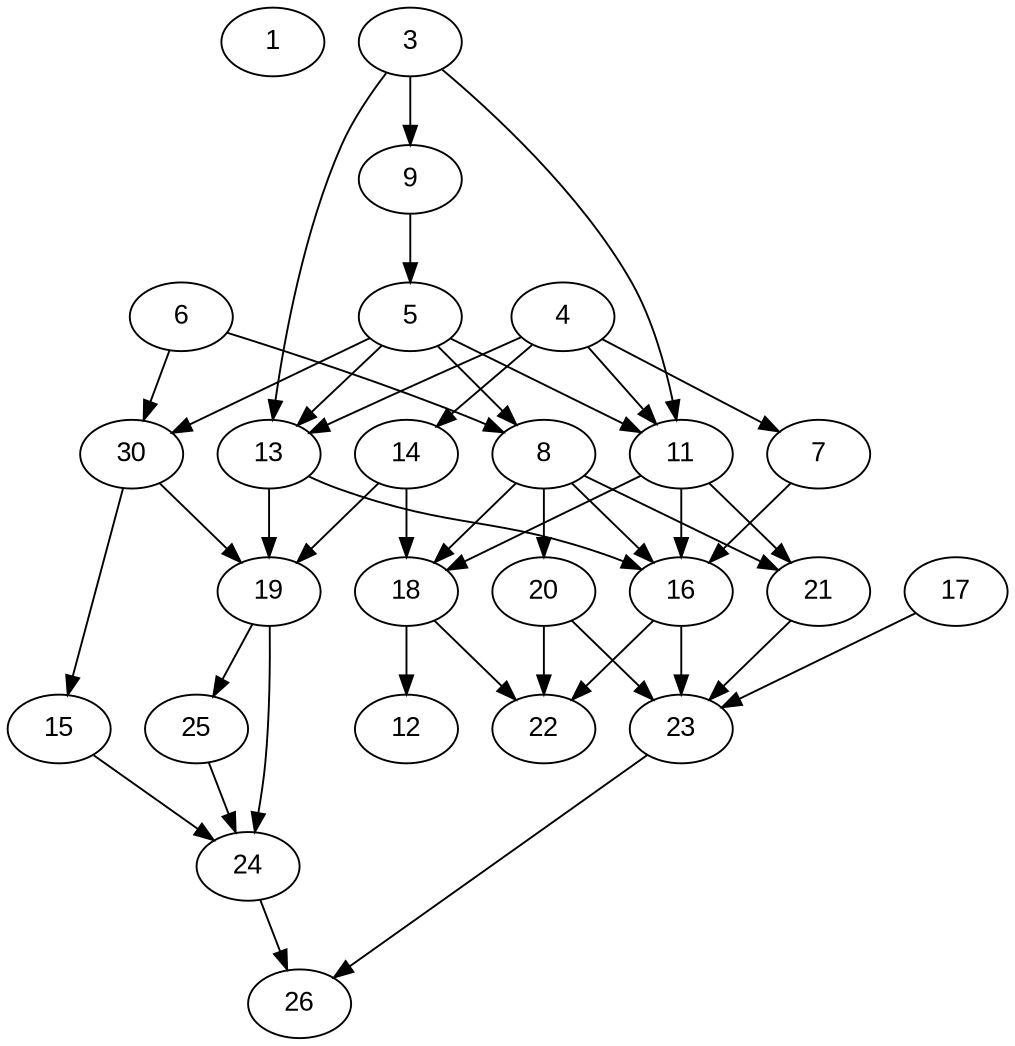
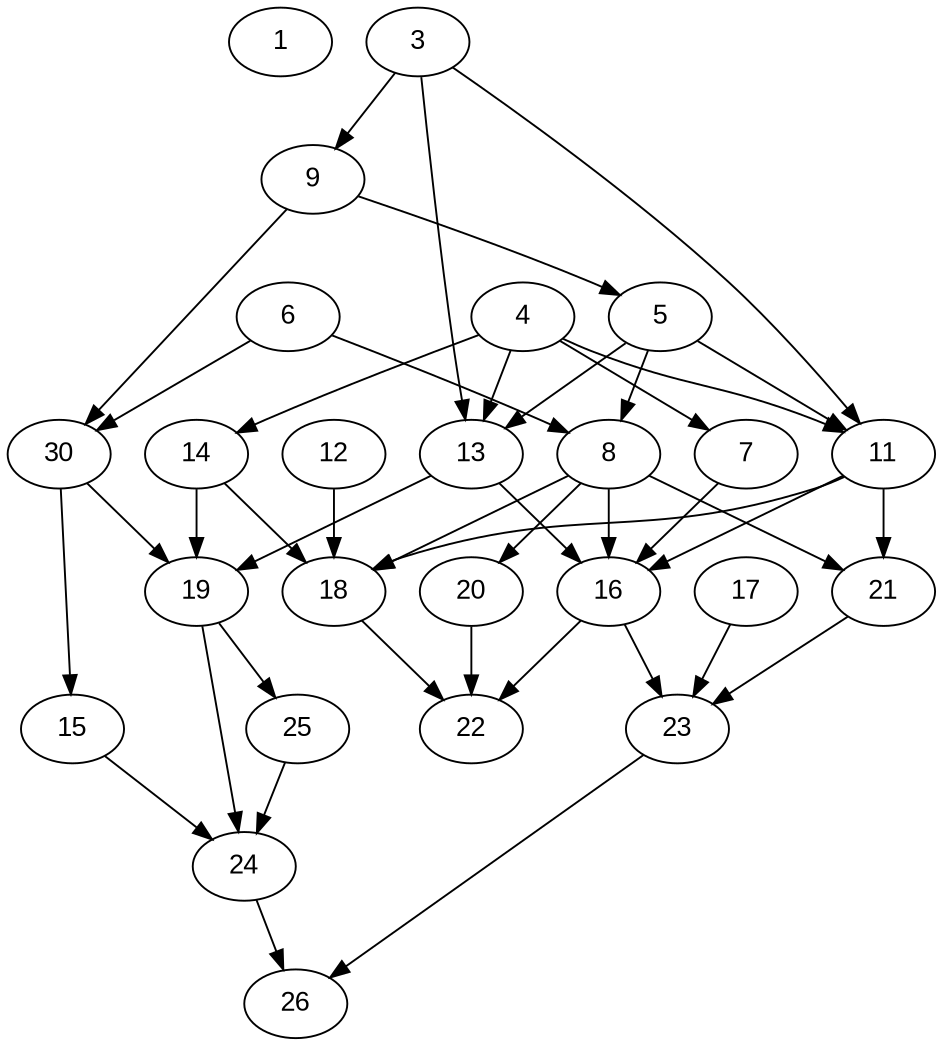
(293, 375) -> (193, 310)
(406, 651) -> (334, 510)
(604, 652) -> none
